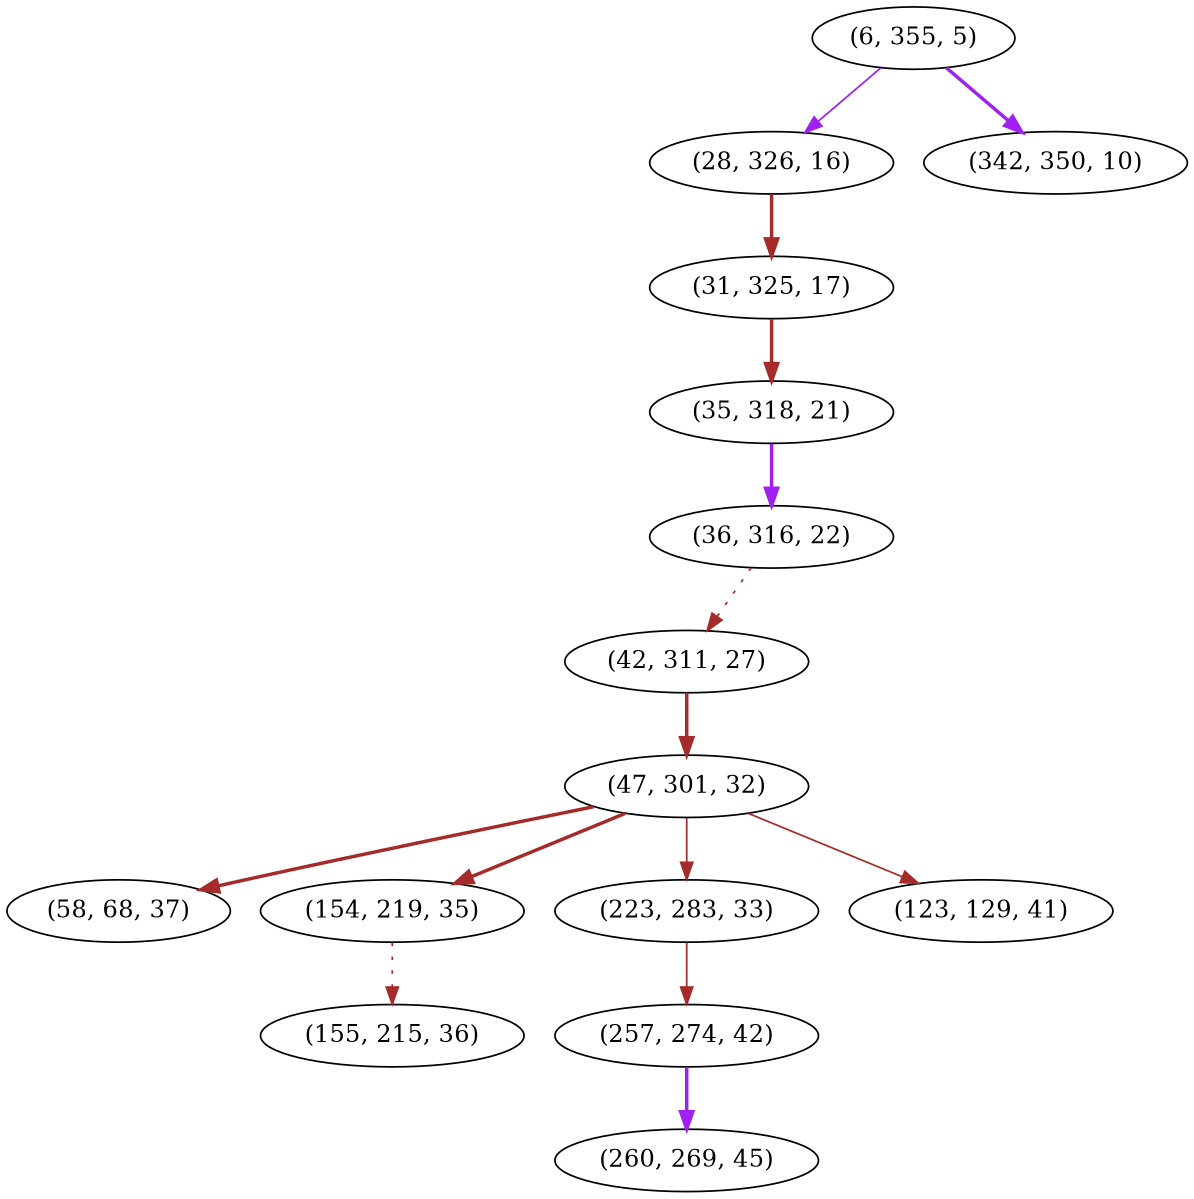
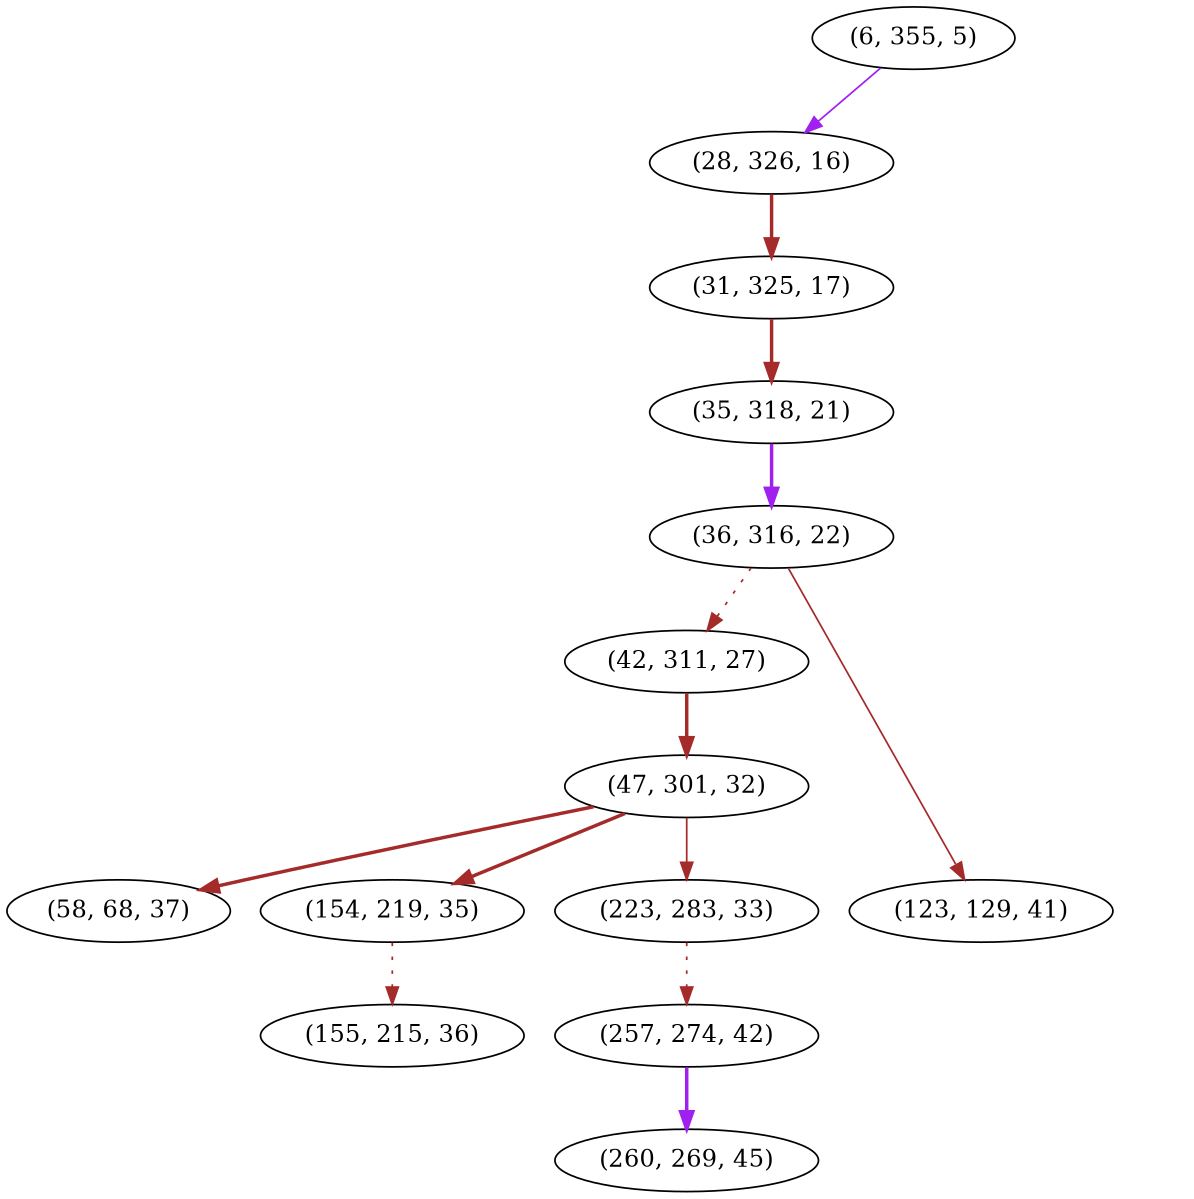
(1056, 163) -> none
(825, 845) -> (872, 716)
(687, 965) -> (687, 965)
